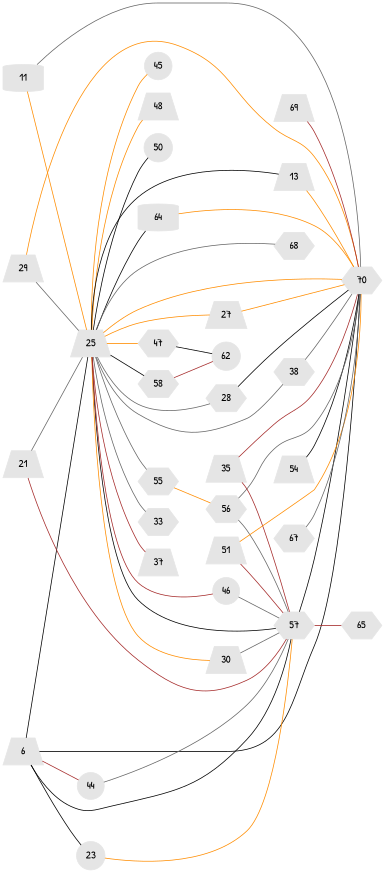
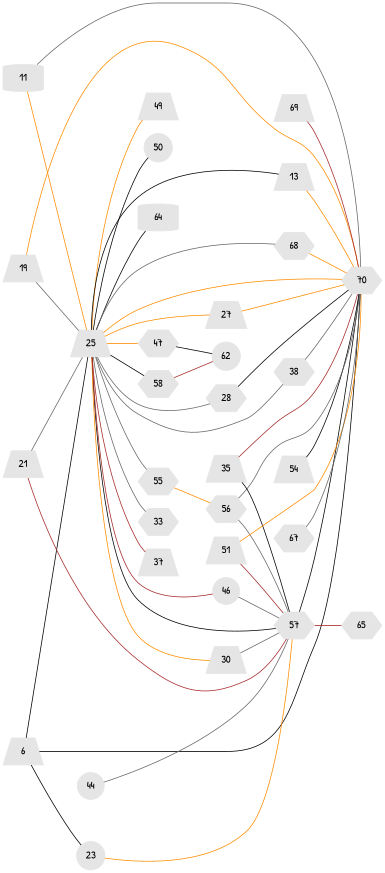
(158, 66) -> none
(158, 106) -> (158, 106)
(276, 214) -> (328, 263)
(23, 268) -> (23, 268)
(269, 546) -> (269, 546)
(60, 771) -> none
(191, 783) -> none
